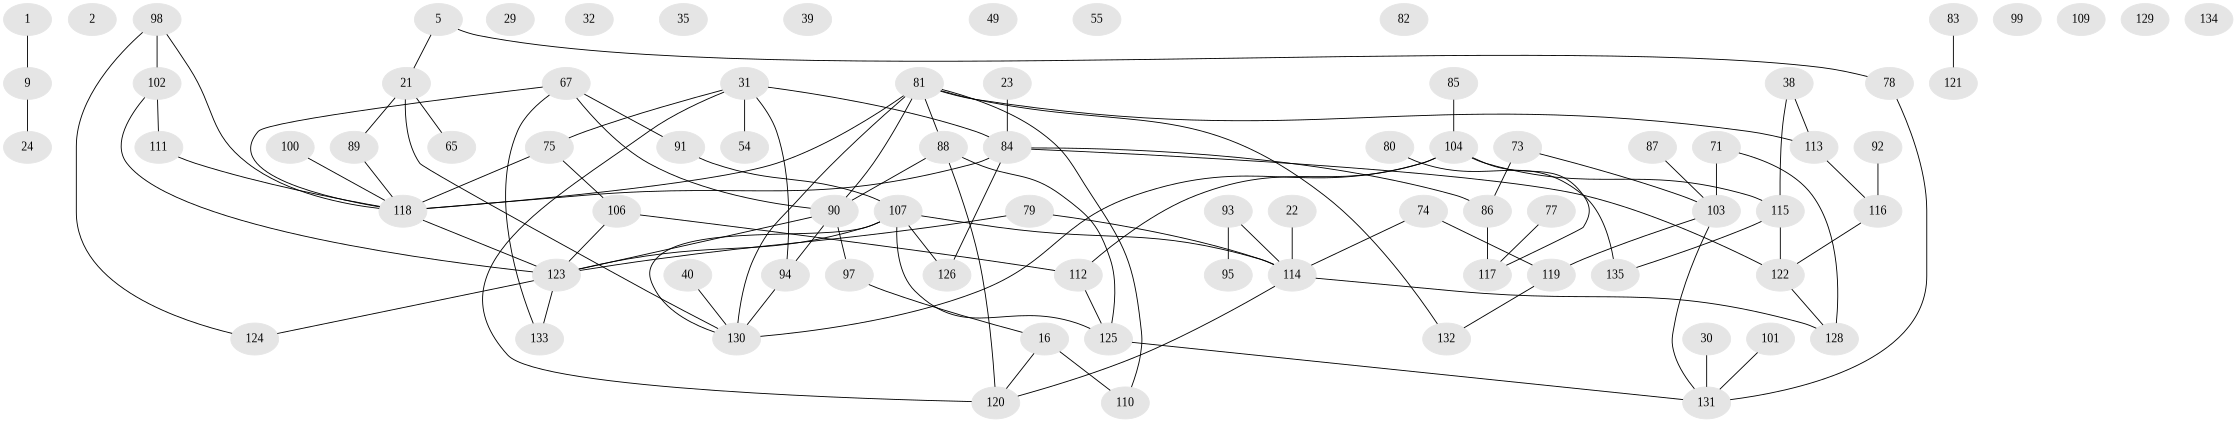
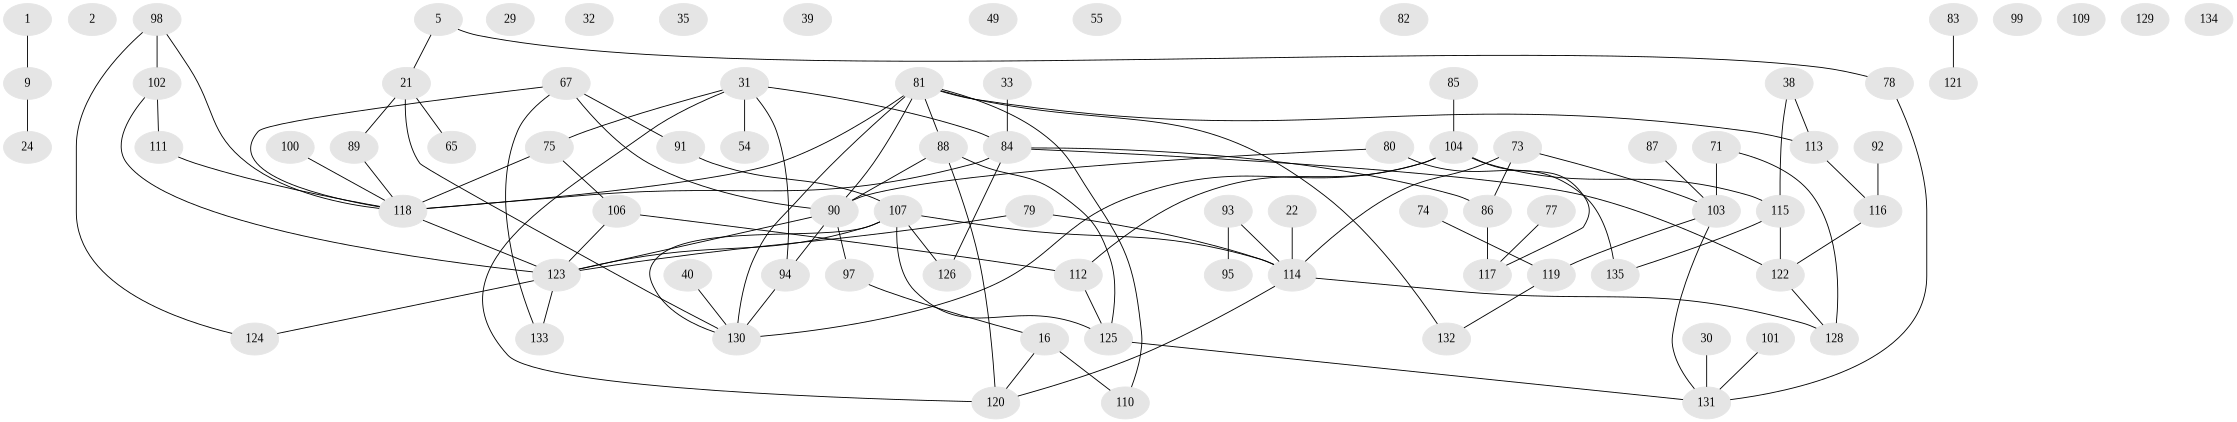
(1007, 83) -> (1007, 83)
none -> (1108, 165)
(1358, 243) -> (1394, 194)
